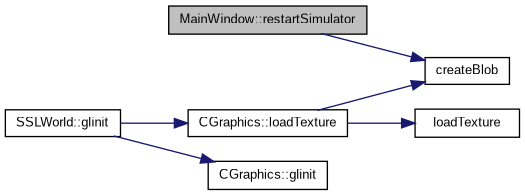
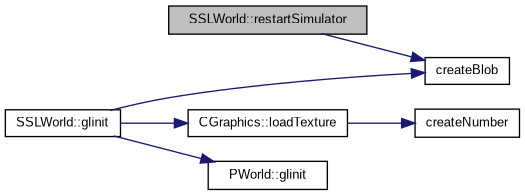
(268, 20) -> (268, 20)
(365, 98) -> (260, 86)
(467, 123) -> (467, 123)
(268, 175) -> (268, 175)
